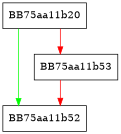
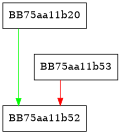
(60, 38) -> none
